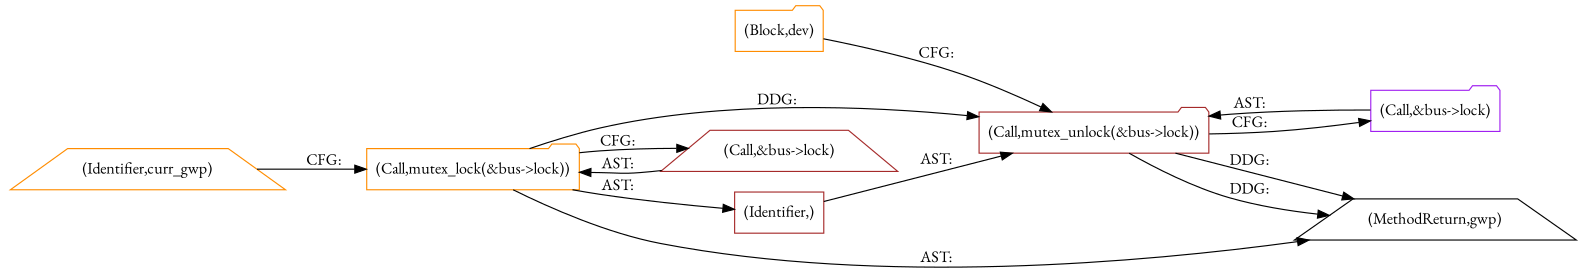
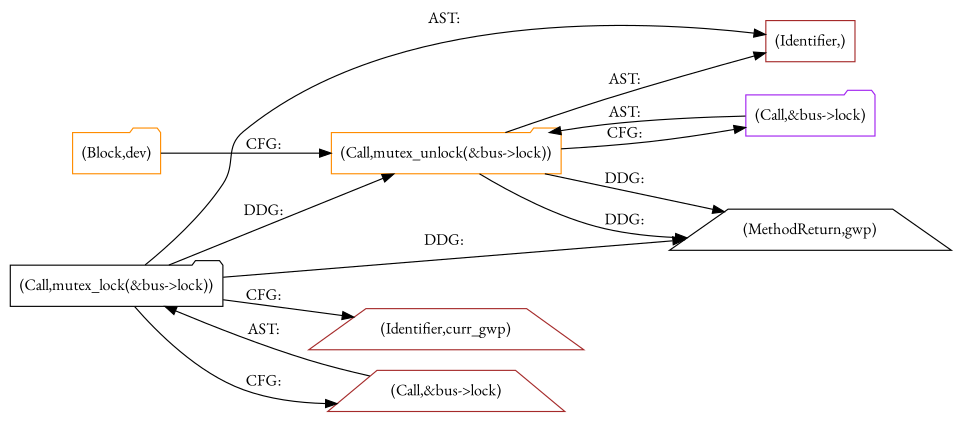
(1094, 133) -> (446, 153)
(148, 169) -> (446, 329)
(306, 169) -> (283, 308)
(473, 169) -> (117, 286)
(913, 179) -> (629, 92)
(939, 258) -> (446, 241)
